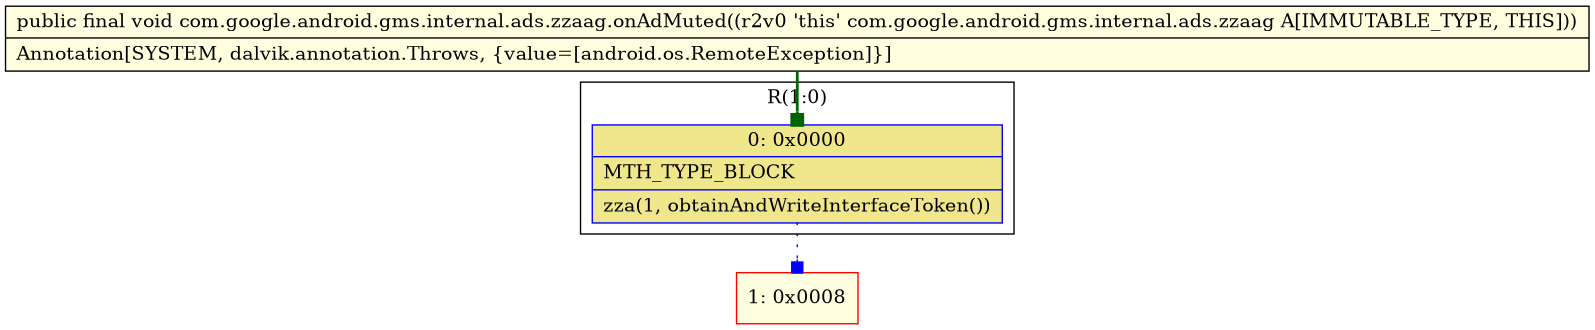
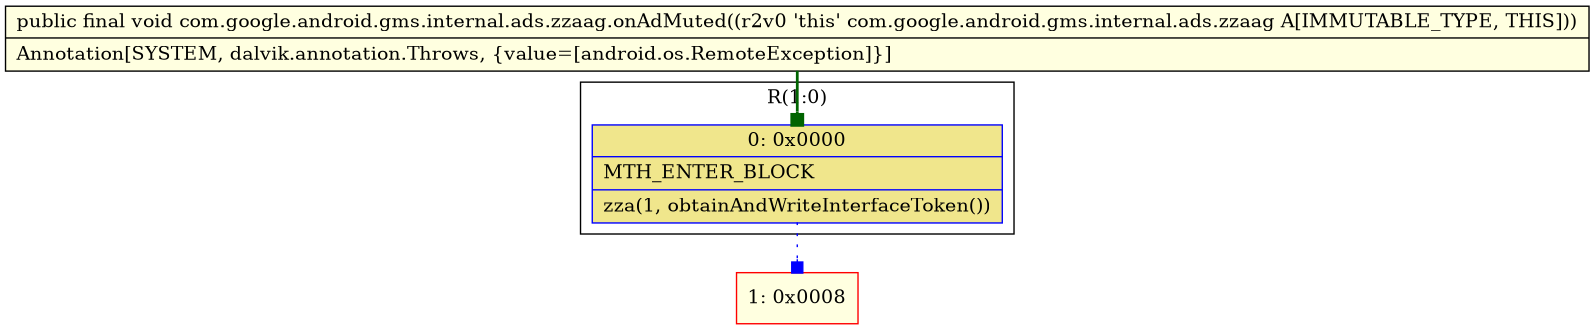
(699, 173) -> (710, 173)
